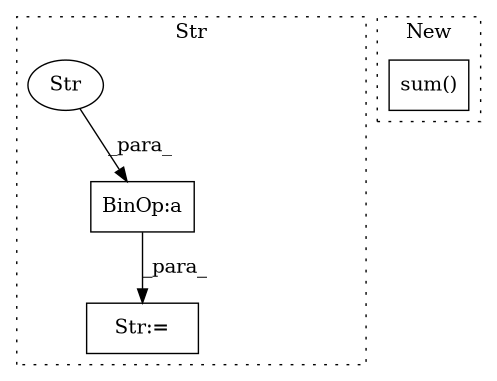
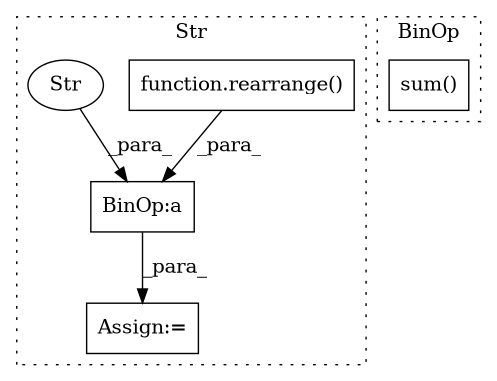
(429, 33) -> (429, 33)
none -> (242, 85)
(143, 328) -> (143, 328)
